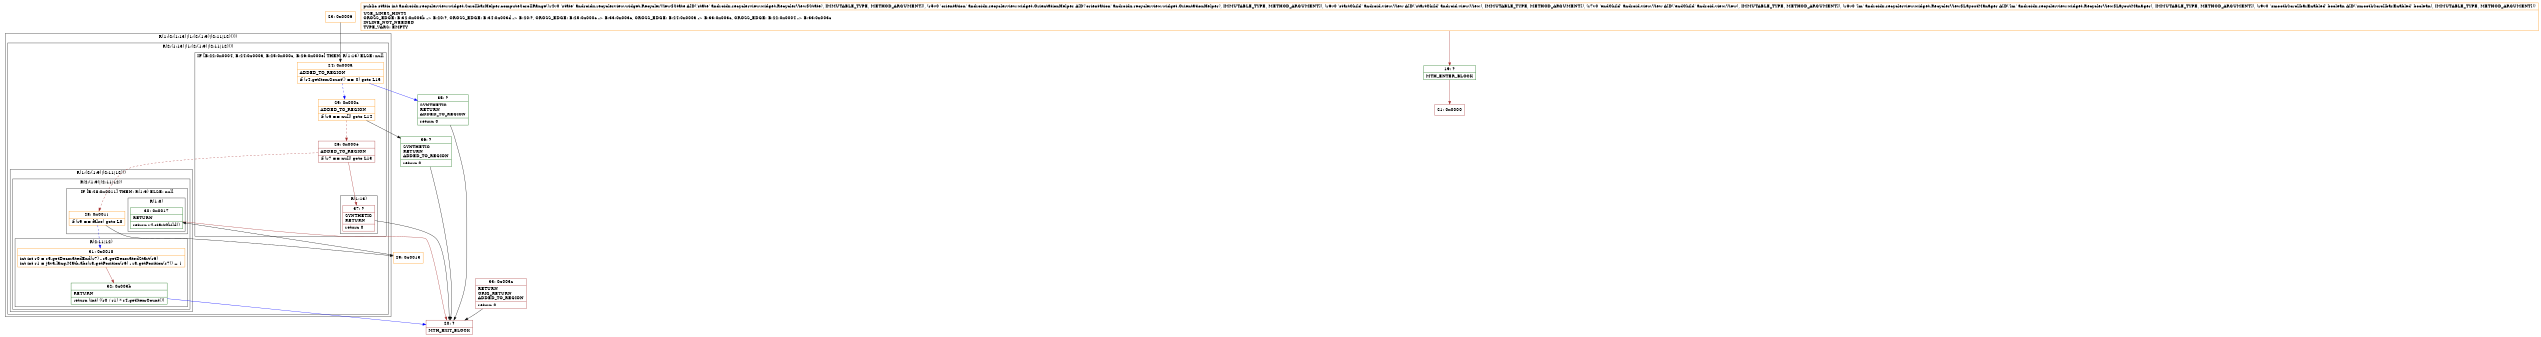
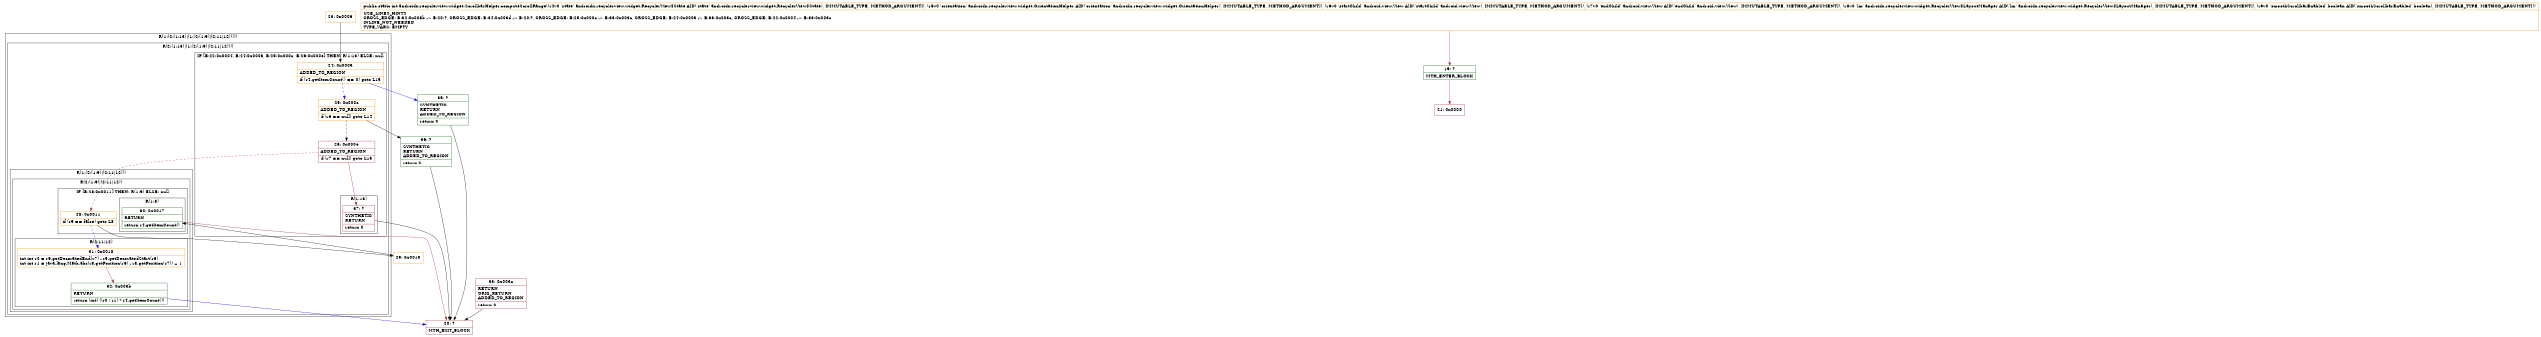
(347, 129) -> (347, 129)
(157, 225) -> (152, 225)
